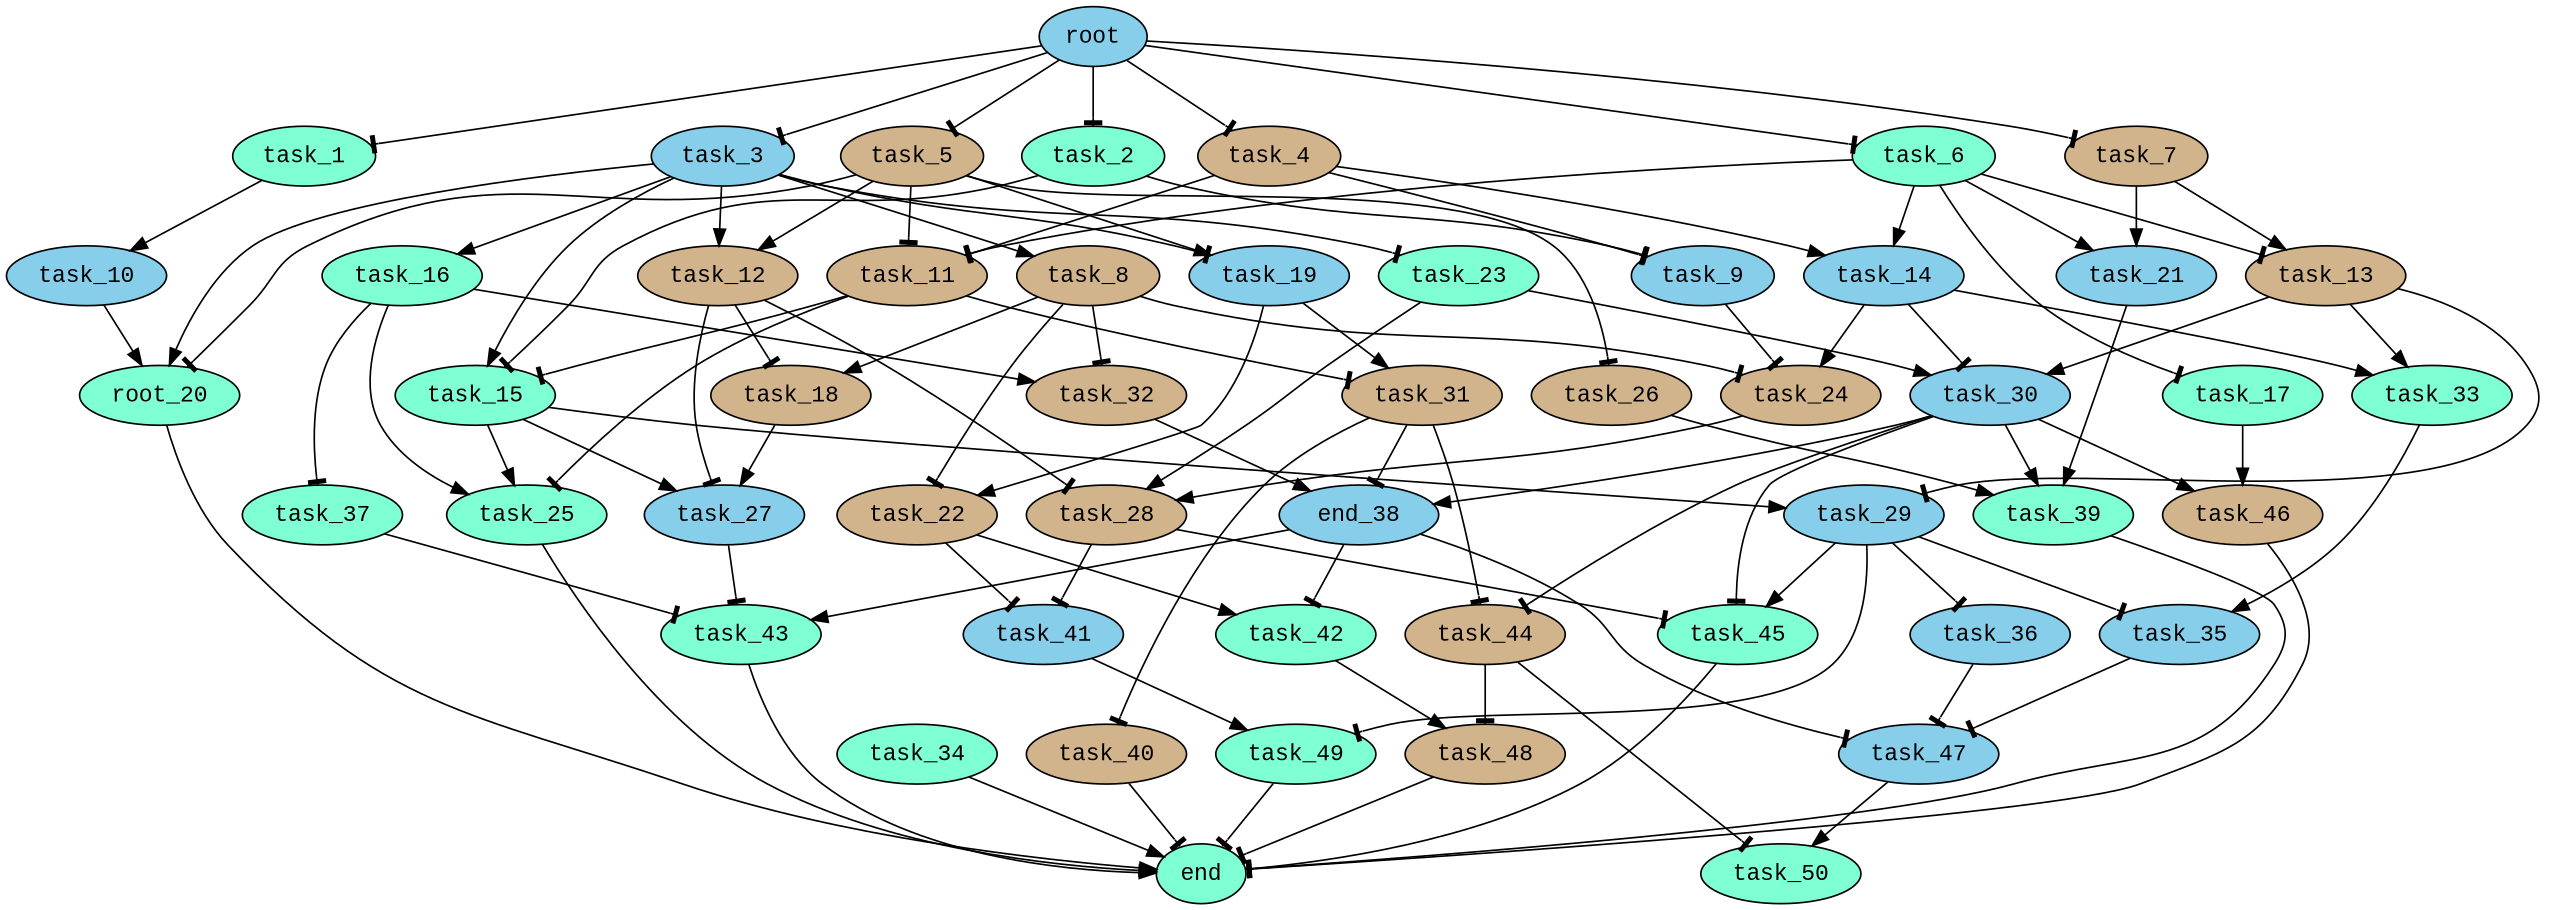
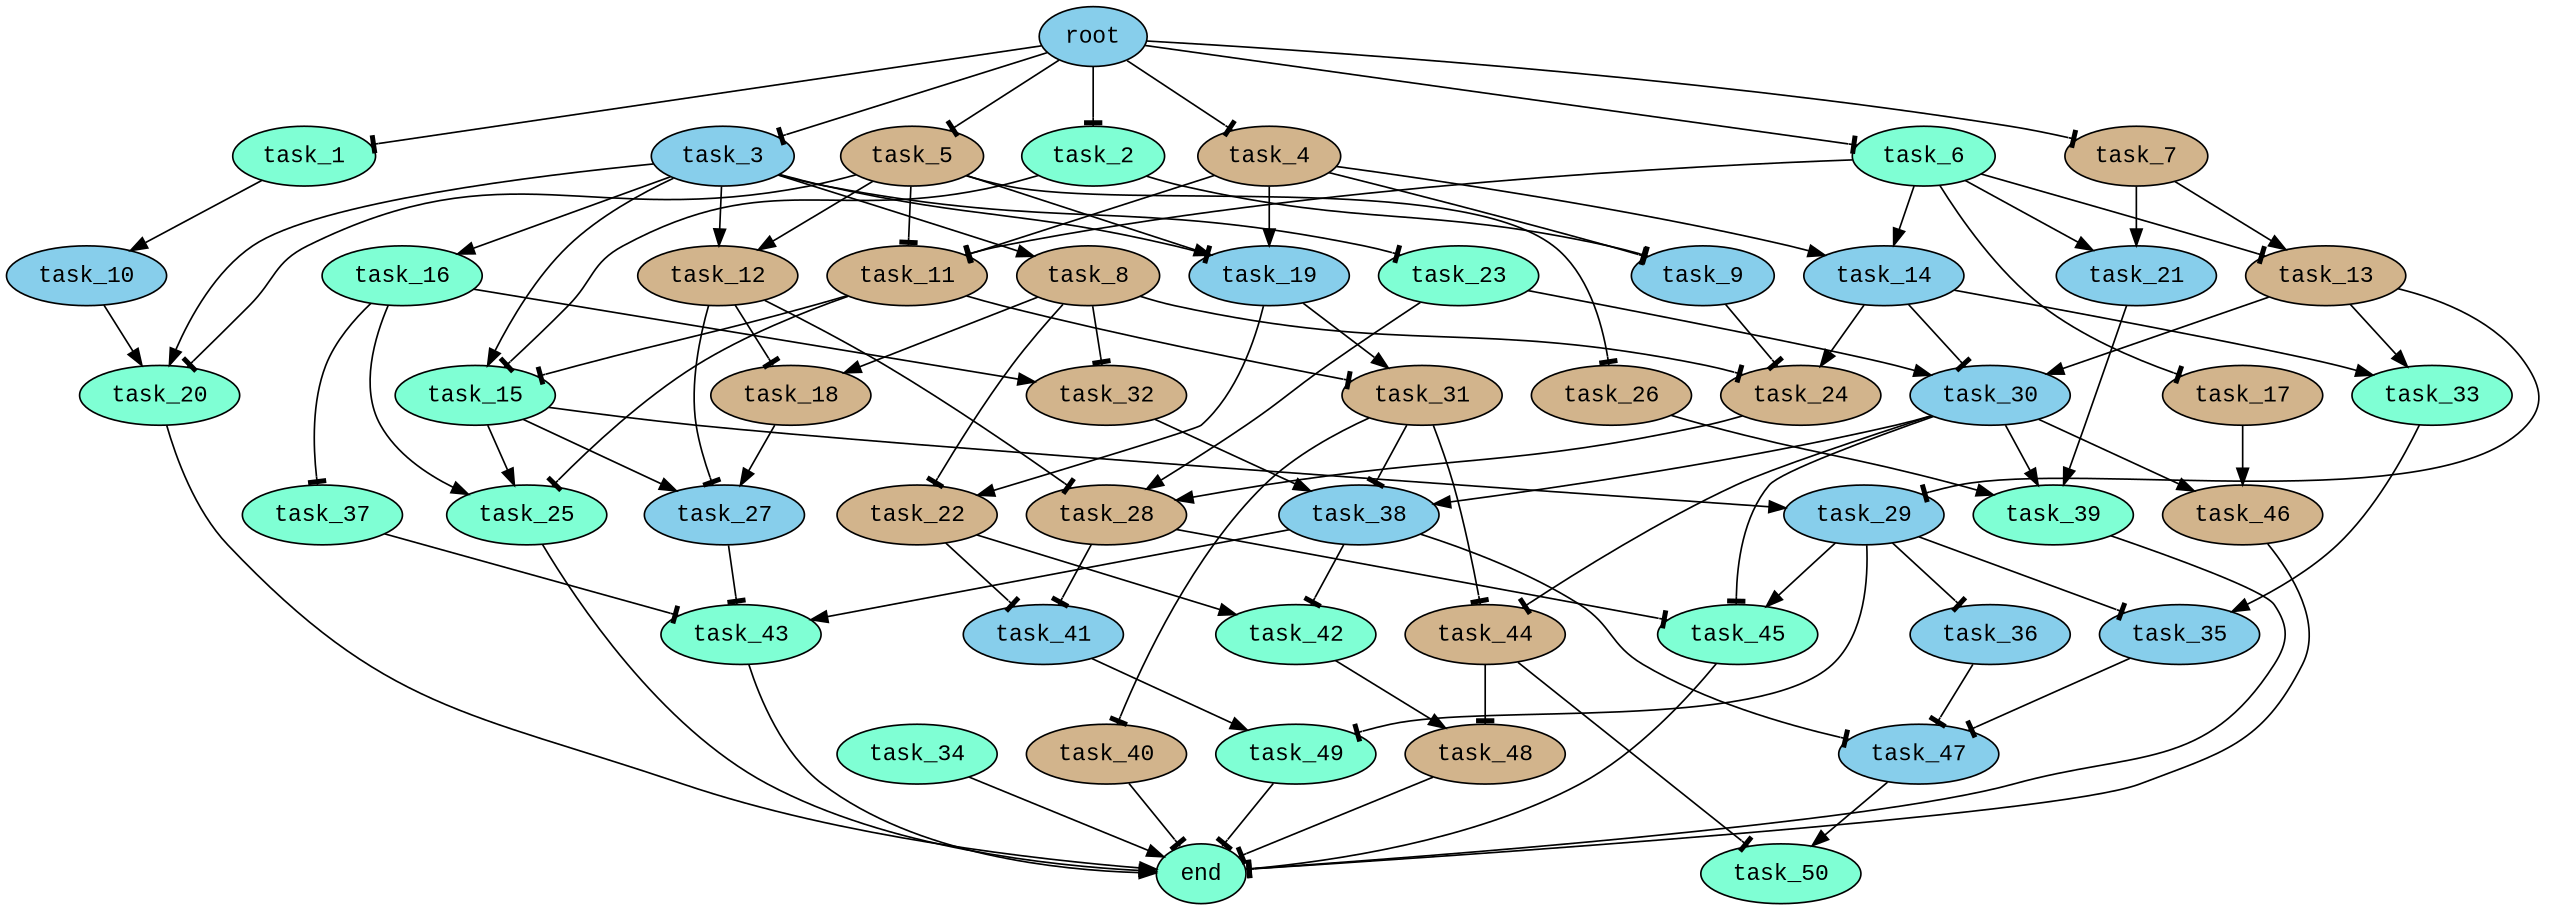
none -> (1269, 215)
(160, 395) -> (160, 395)
(2243, 395) -> (2243, 395)
(1359, 515) -> (1359, 515)
